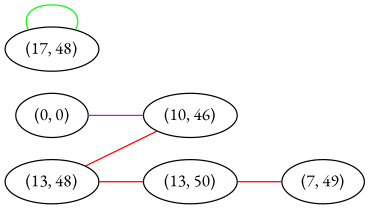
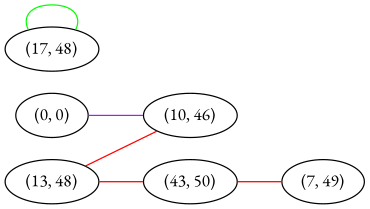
(190, 182) -> (190, 182)
